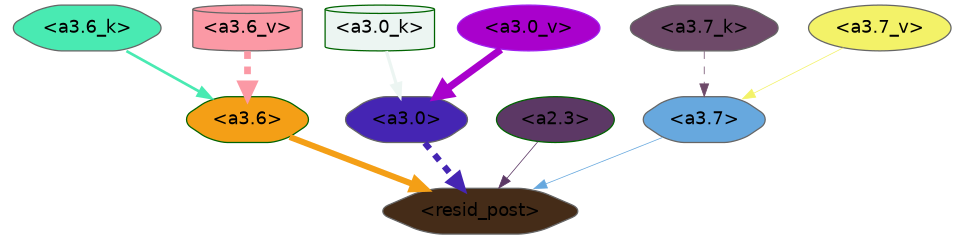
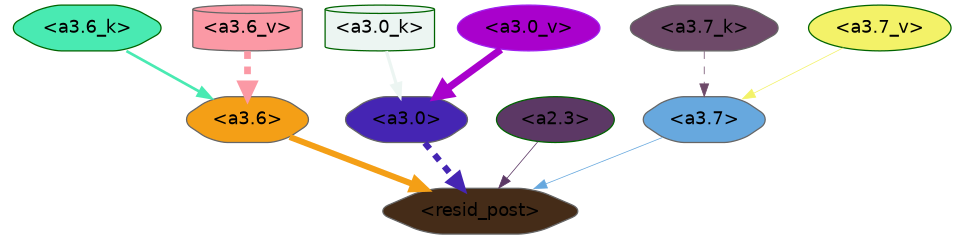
(87, 28) -> (87, 28)
(880, 28) -> (880, 28)
(247, 120) -> (247, 120)
